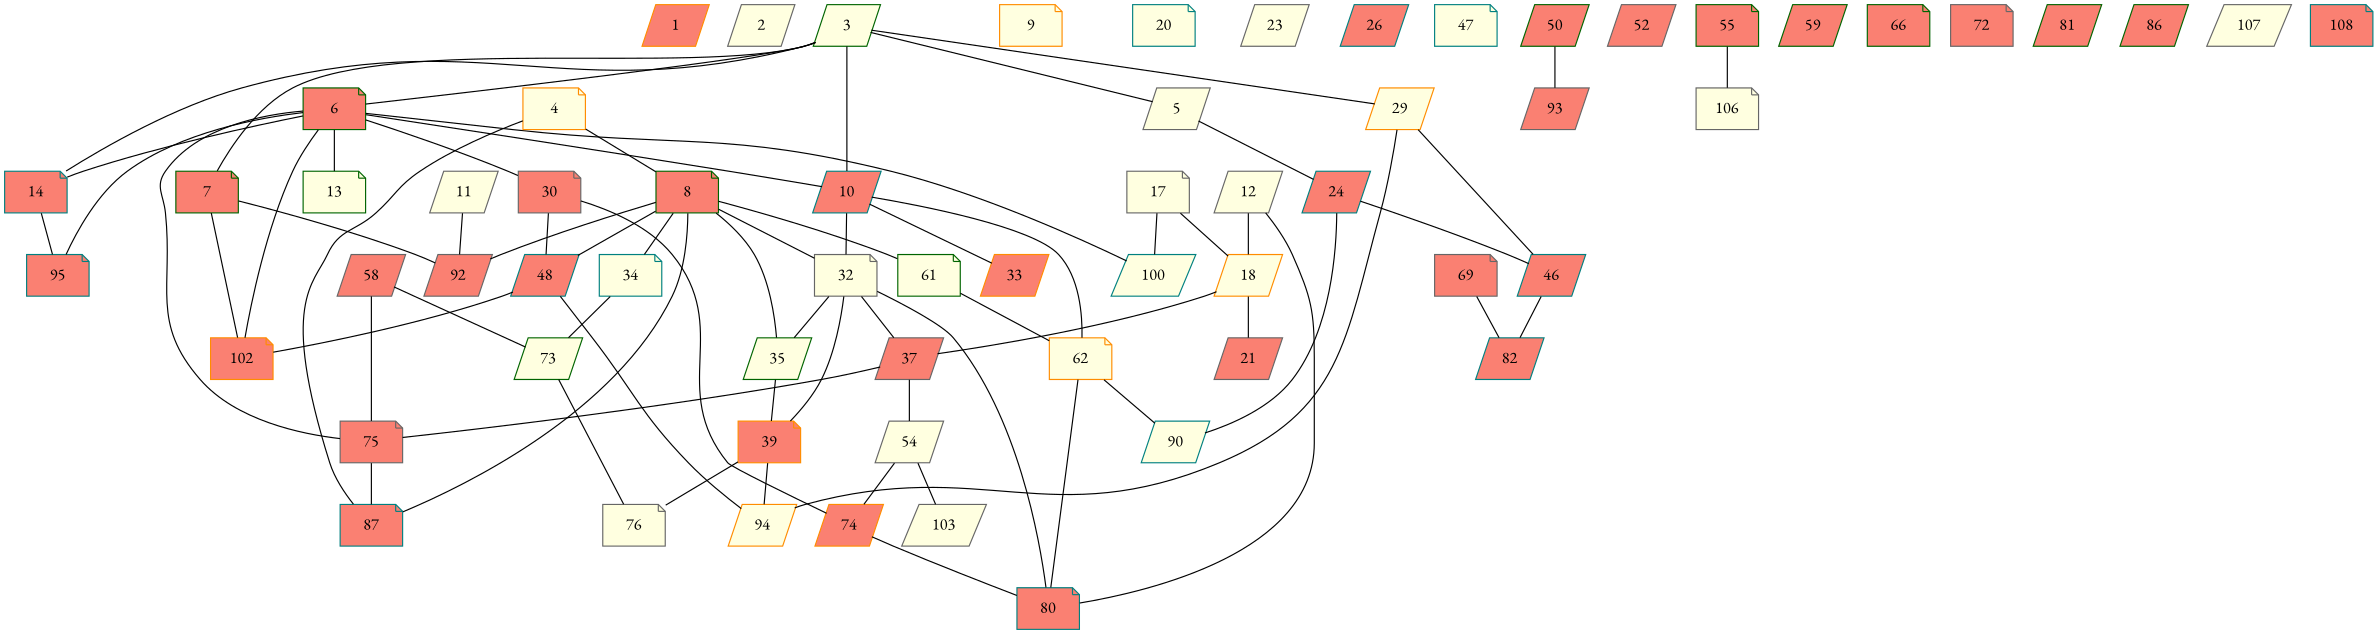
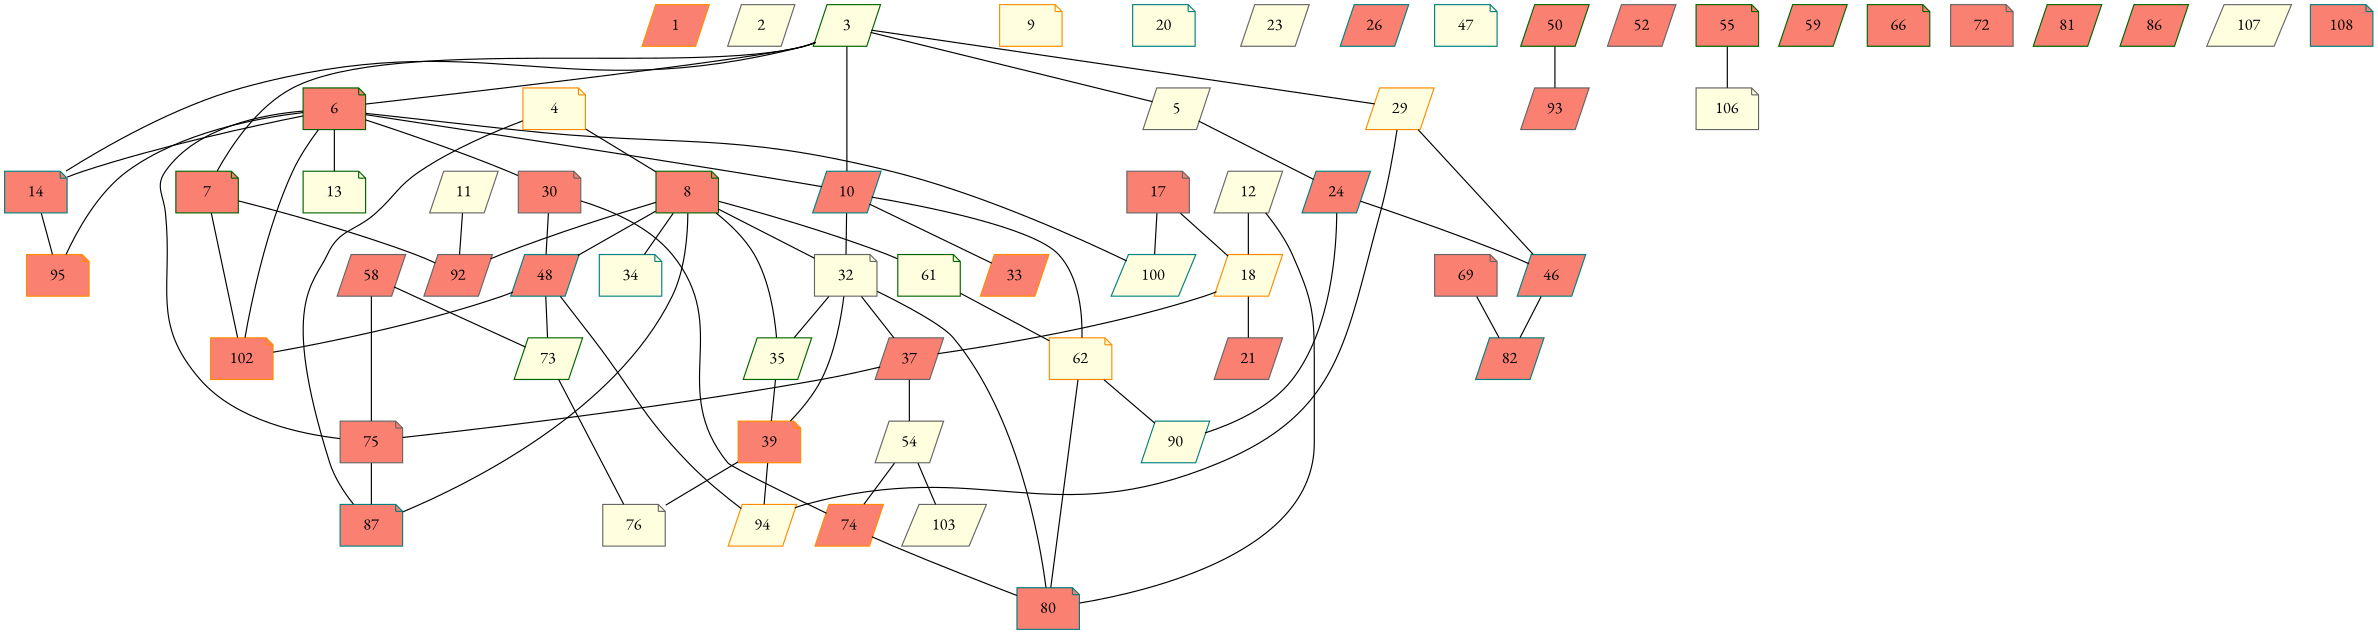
(1158, 192) -> (1158, 192)
(58, 275) -> (58, 275)
(589, 317) -> (547, 317)
